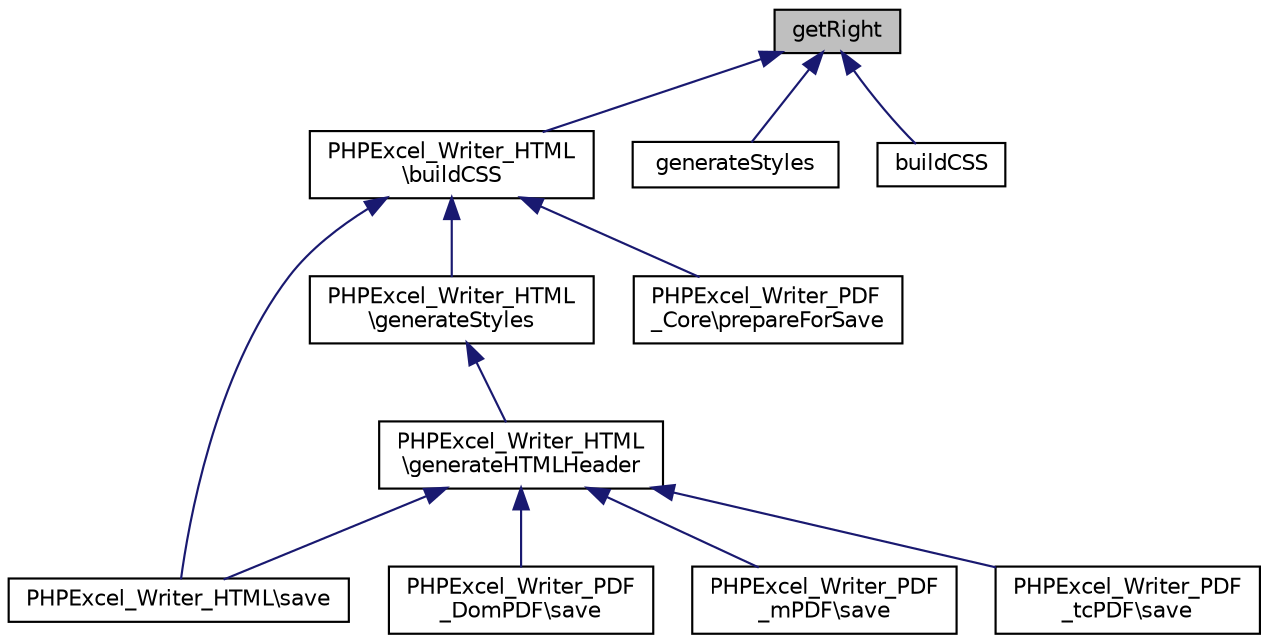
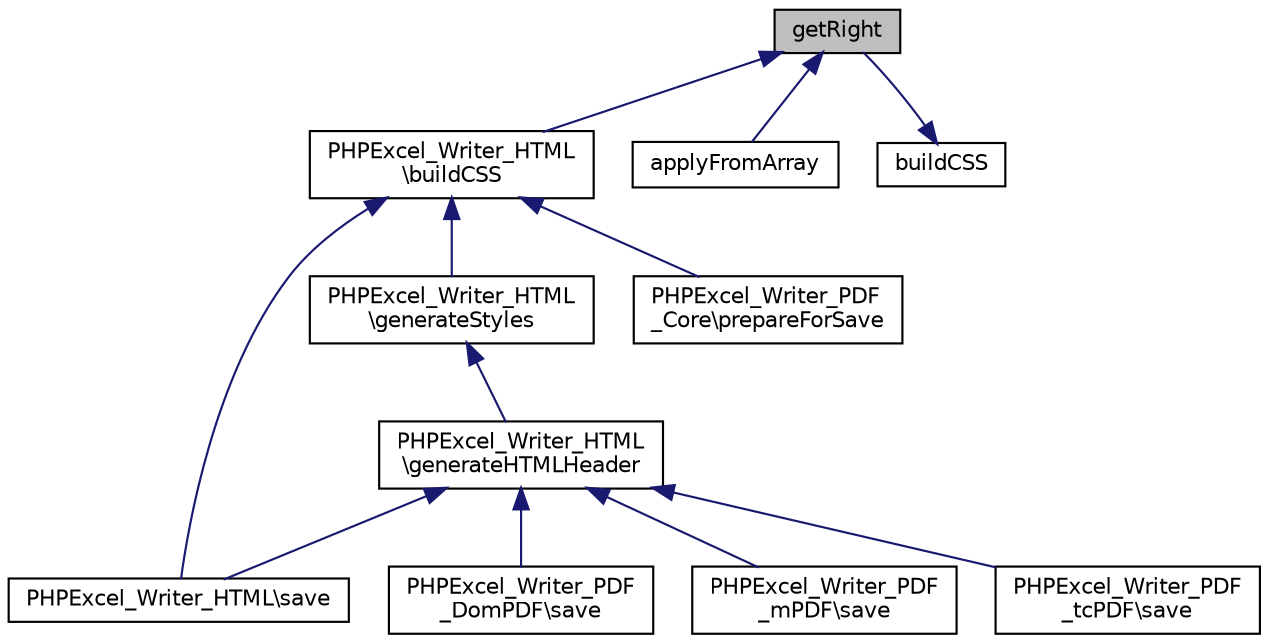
(883, 108) -> (895, 88)
(736, 165) -> (736, 165)
